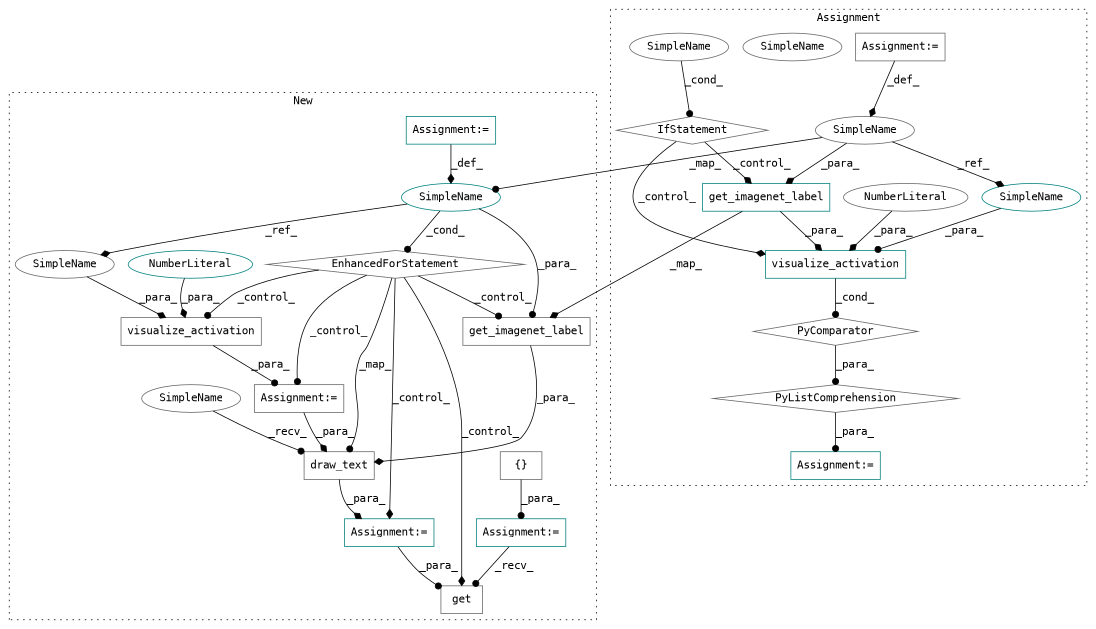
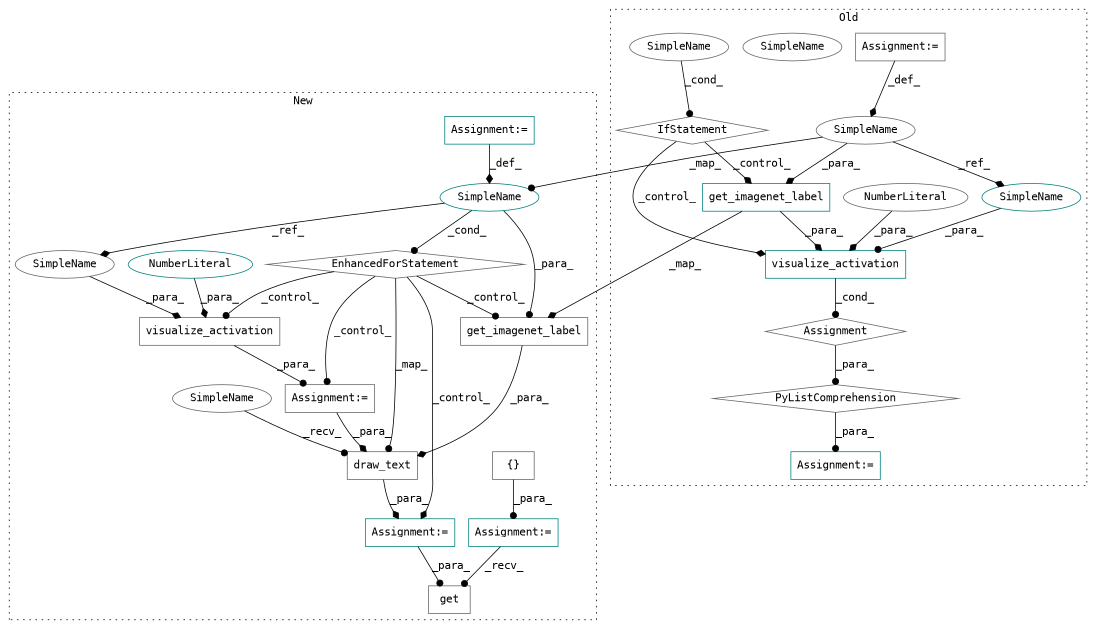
(849, 18) -> (849, 18)
(836, 331) -> (836, 331)
(461, 421) -> none
